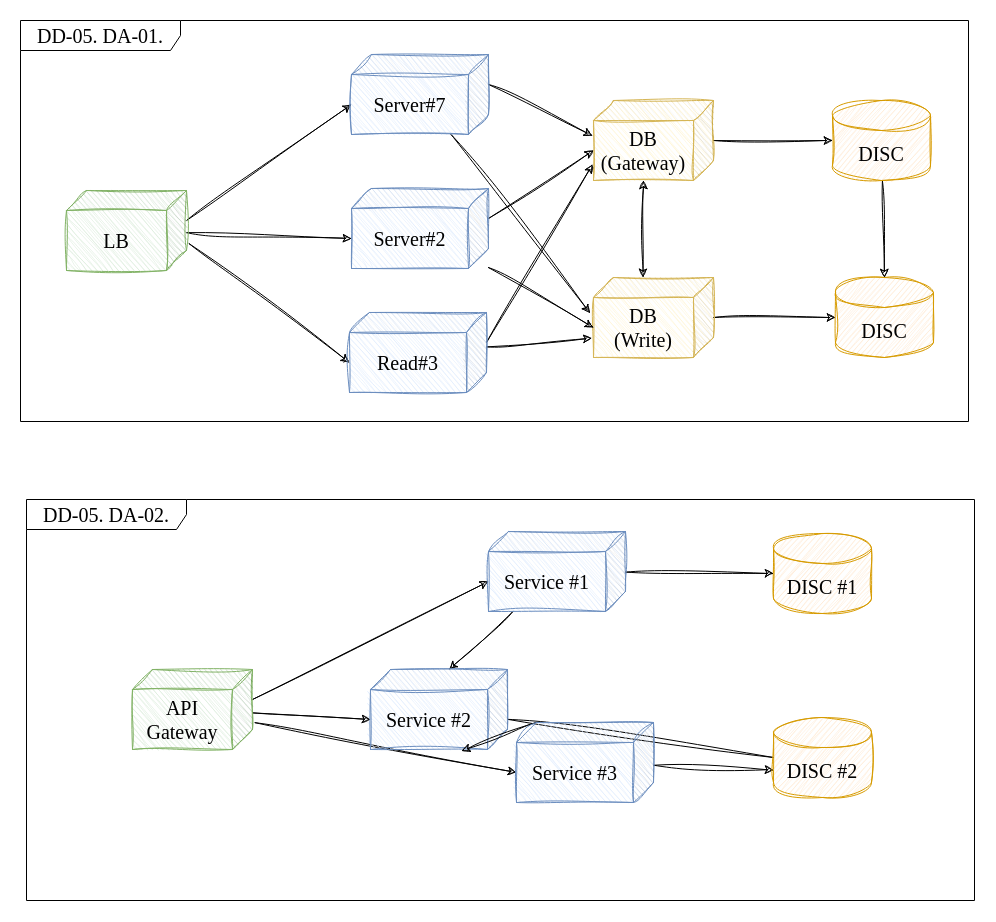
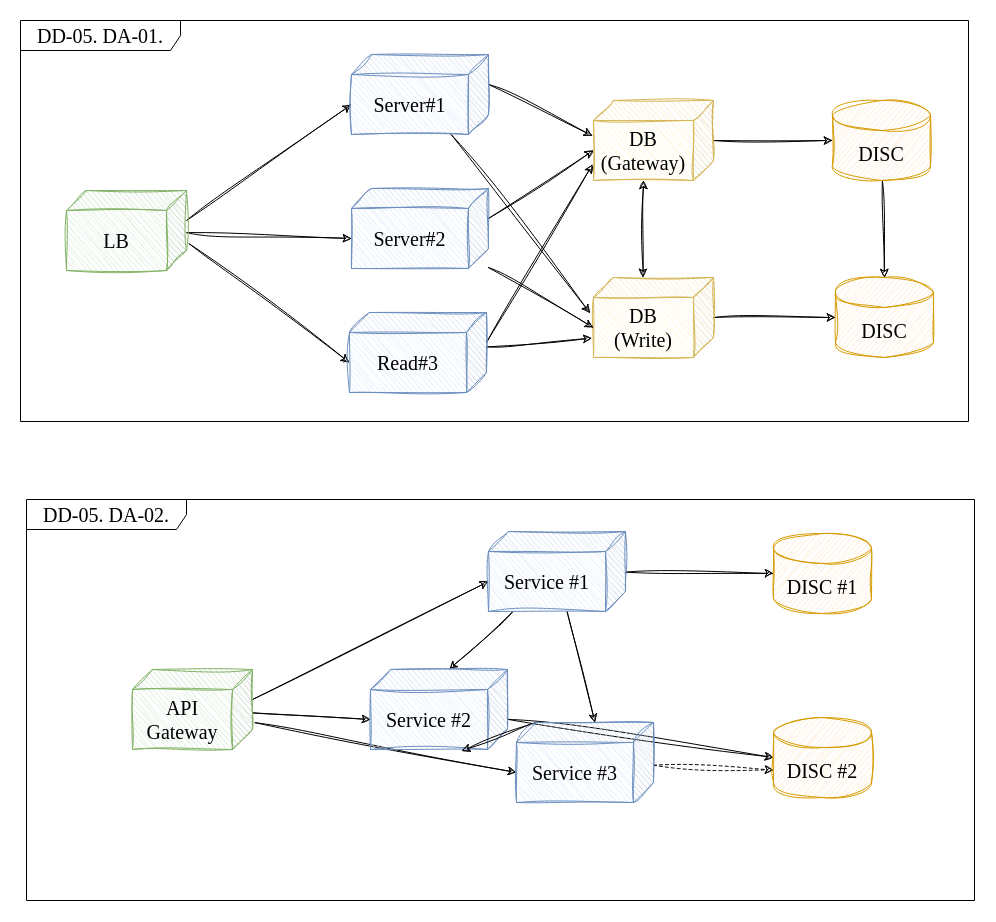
(410, 105) -> (410, 105)
none -> (581, 665)
(767, 757) -> (765, 756)
(735, 768) -> (735, 768)
